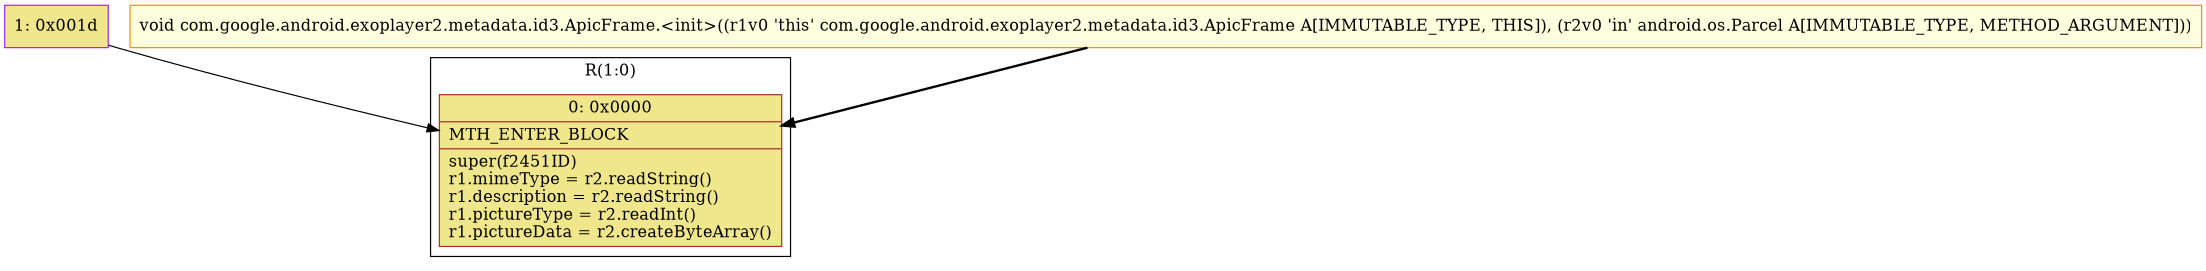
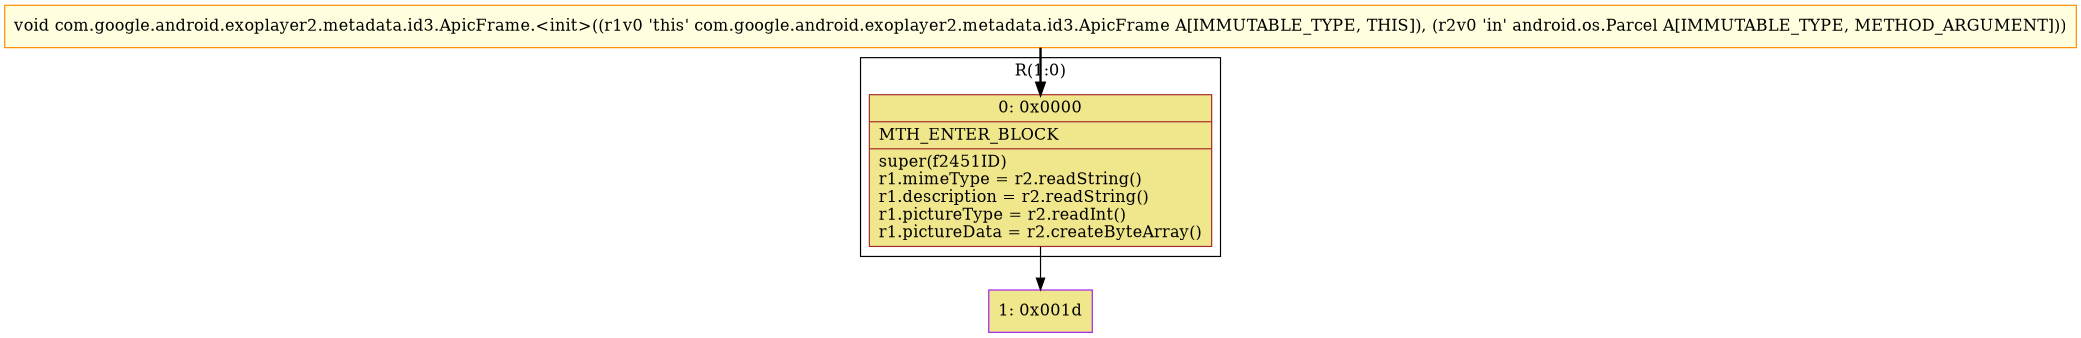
(267, 88) -> (1041, 264)
